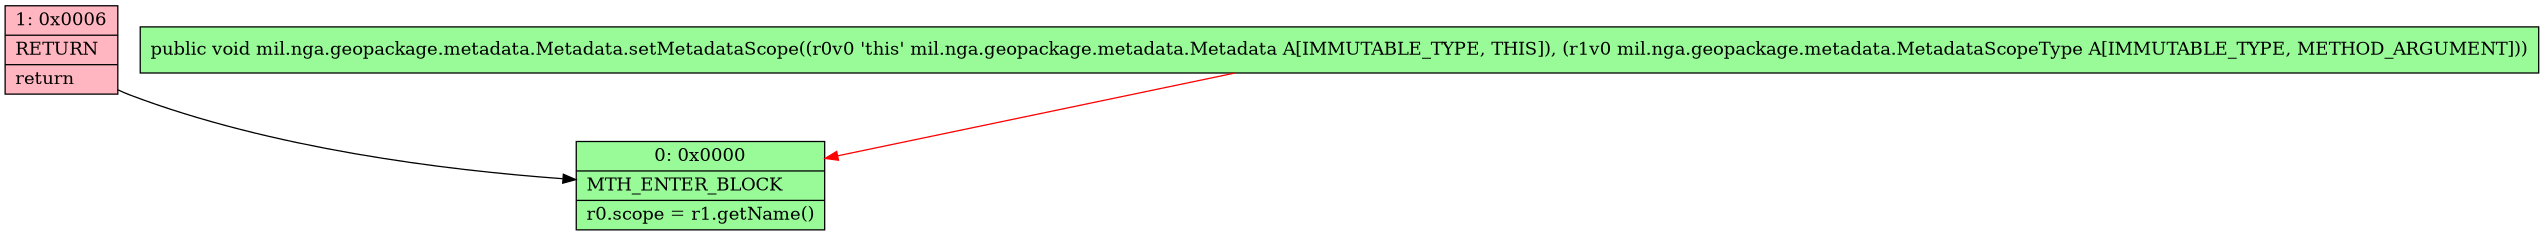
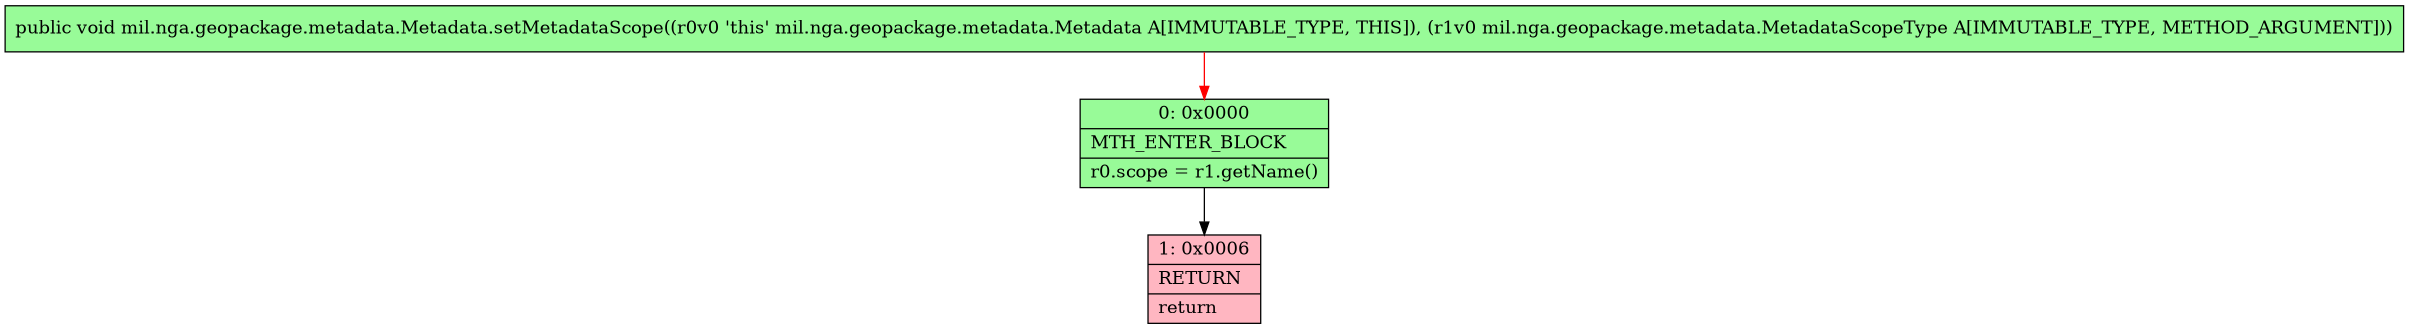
(337, 150) -> (1204, 205)
